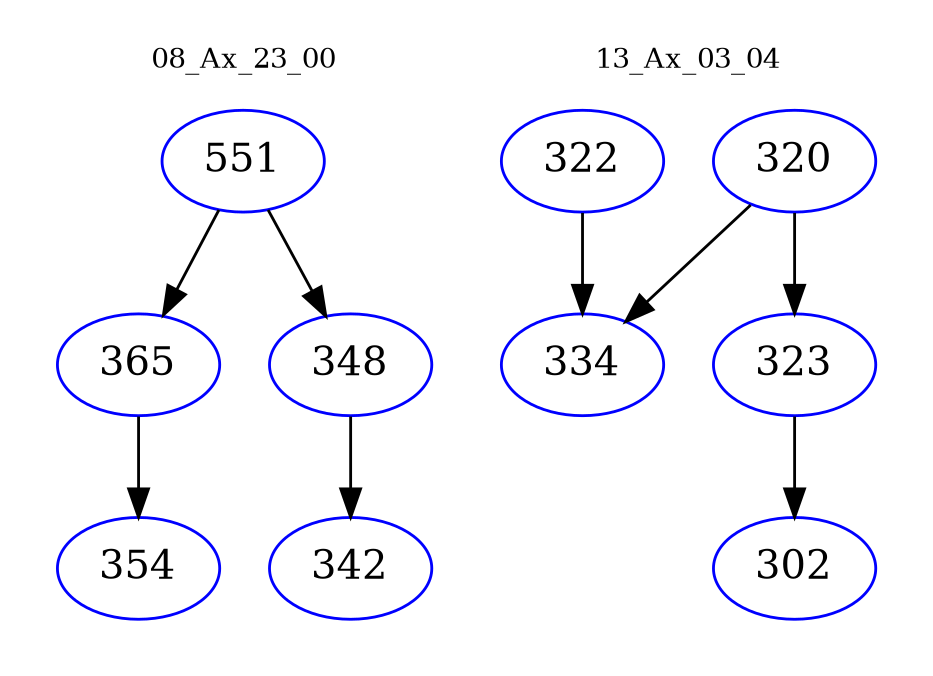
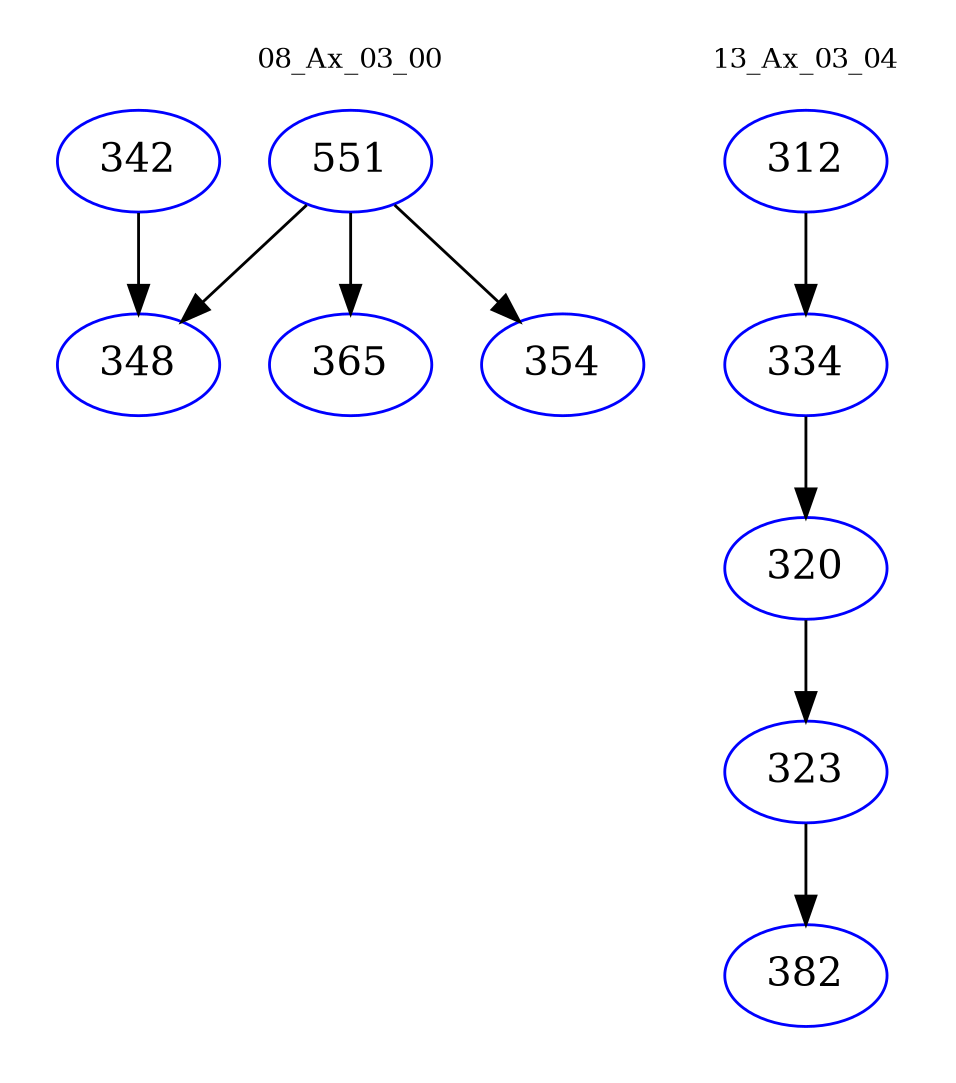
(245, 61) -> (351, 61)
(583, 161) -> (806, 161)
(699, 254) -> (806, 453)
(139, 453) -> (447, 254)
(351, 453) -> (139, 249)
(795, 568) -> (806, 976)
